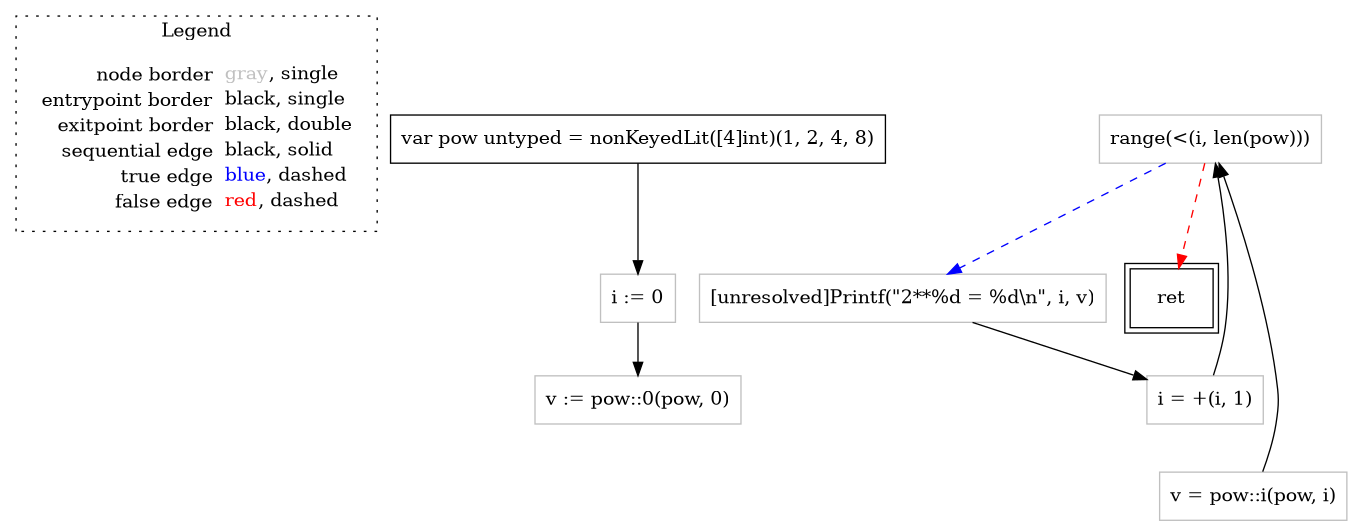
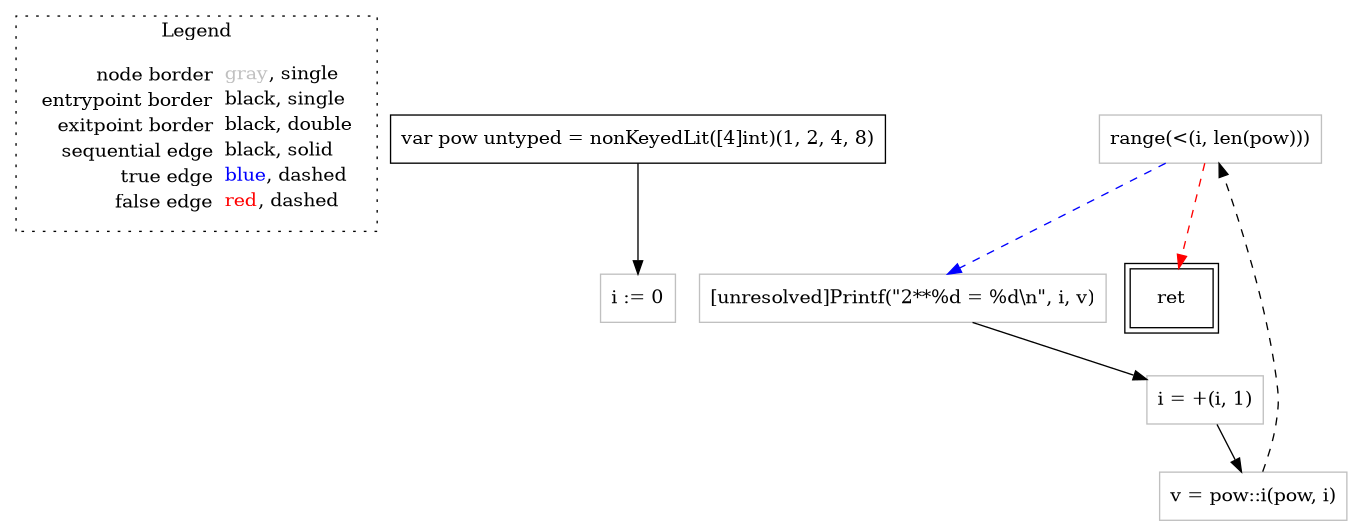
(1228, 277) -> (1226, 442)
(1266, 322) -> (1266, 322)
(638, 400) -> none
